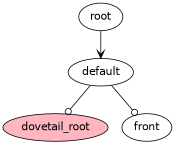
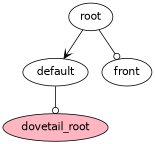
(122, 98) -> (107, 42)
